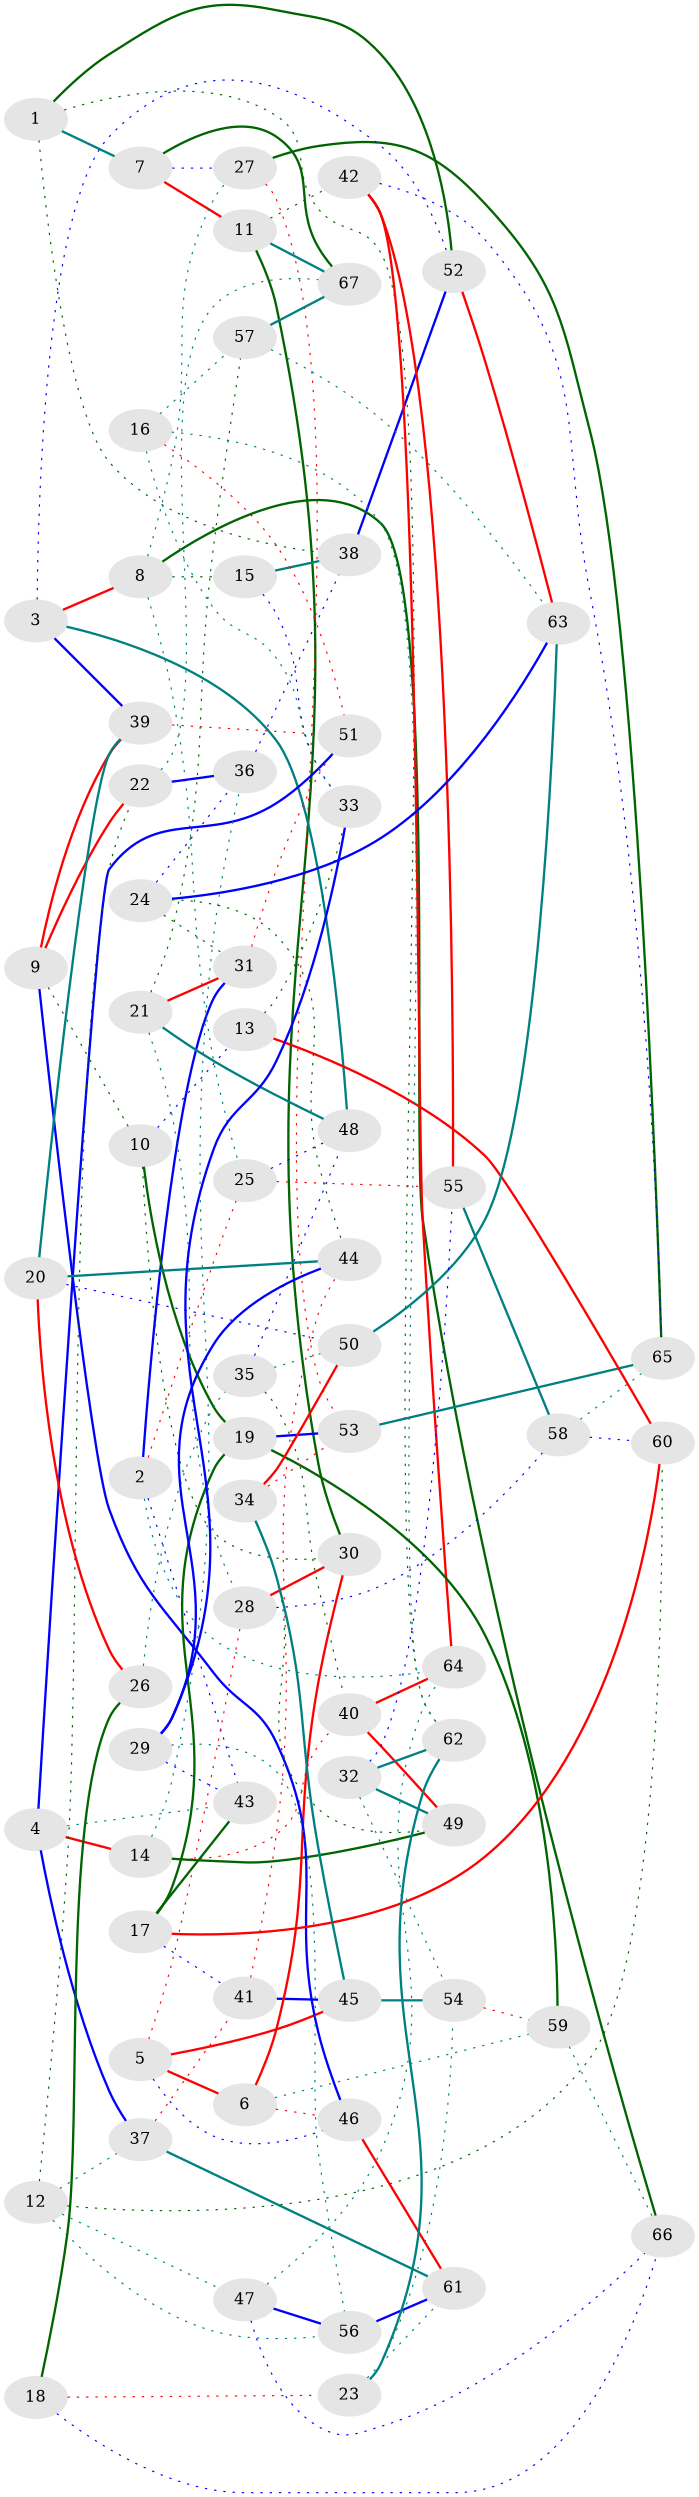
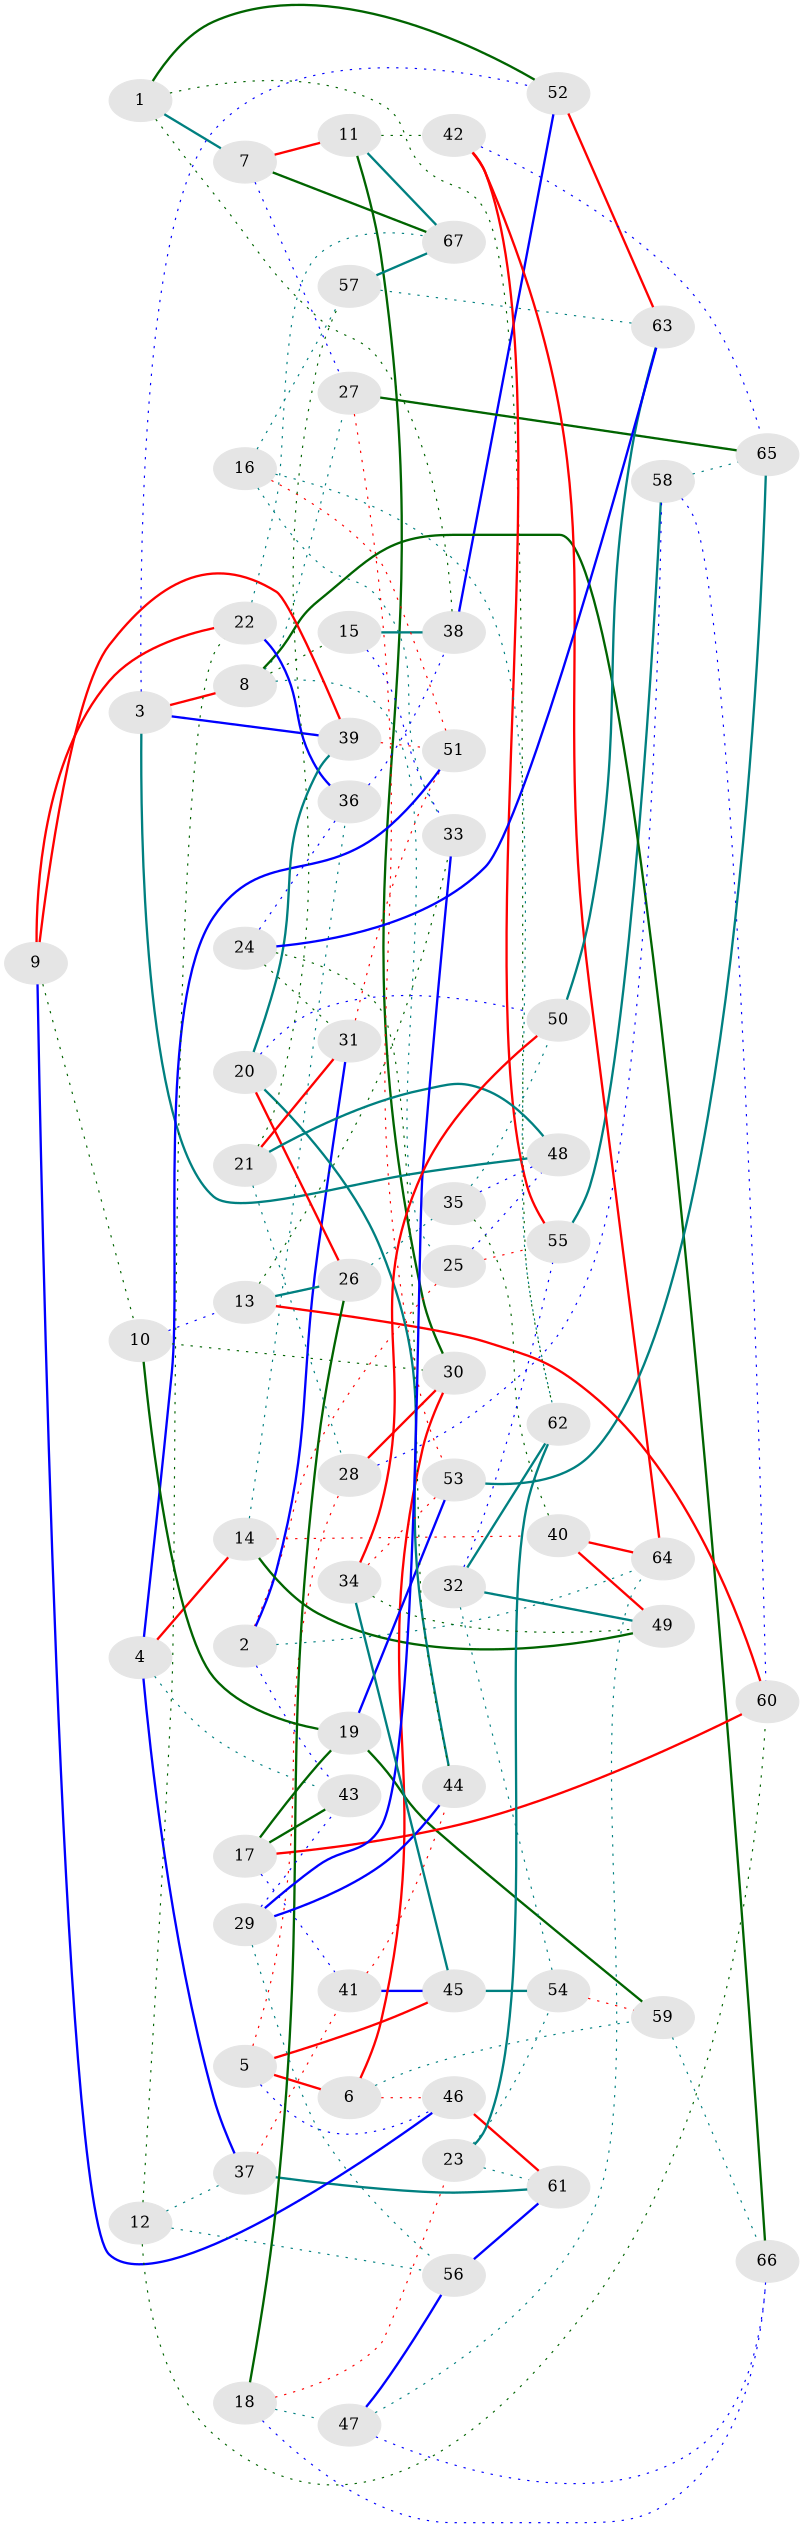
none -> (297, 1291)
(140, 2251) -> (297, 2414)
